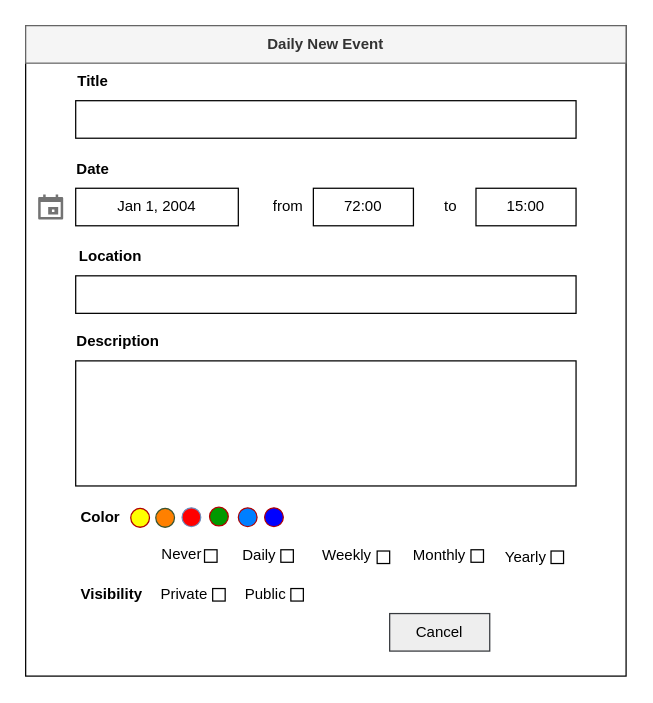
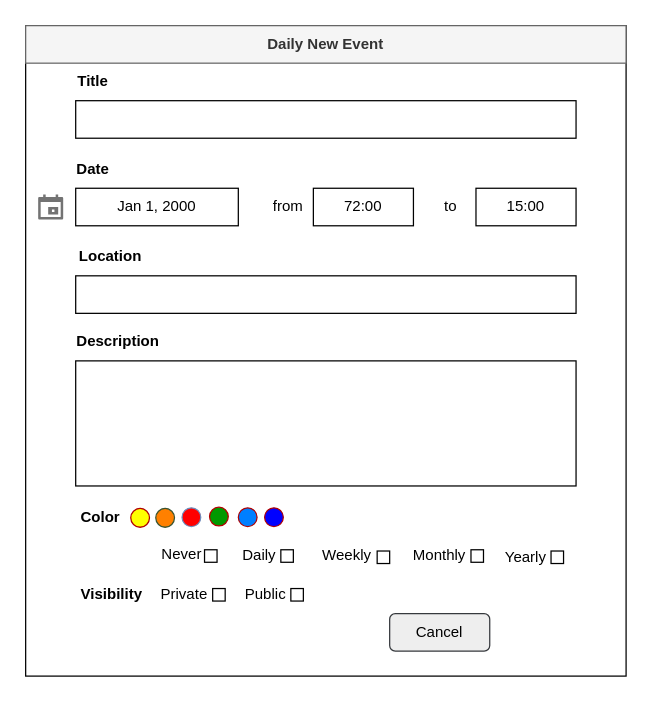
(157, 207) -> (157, 207)
(439, 632) -> (439, 632)
